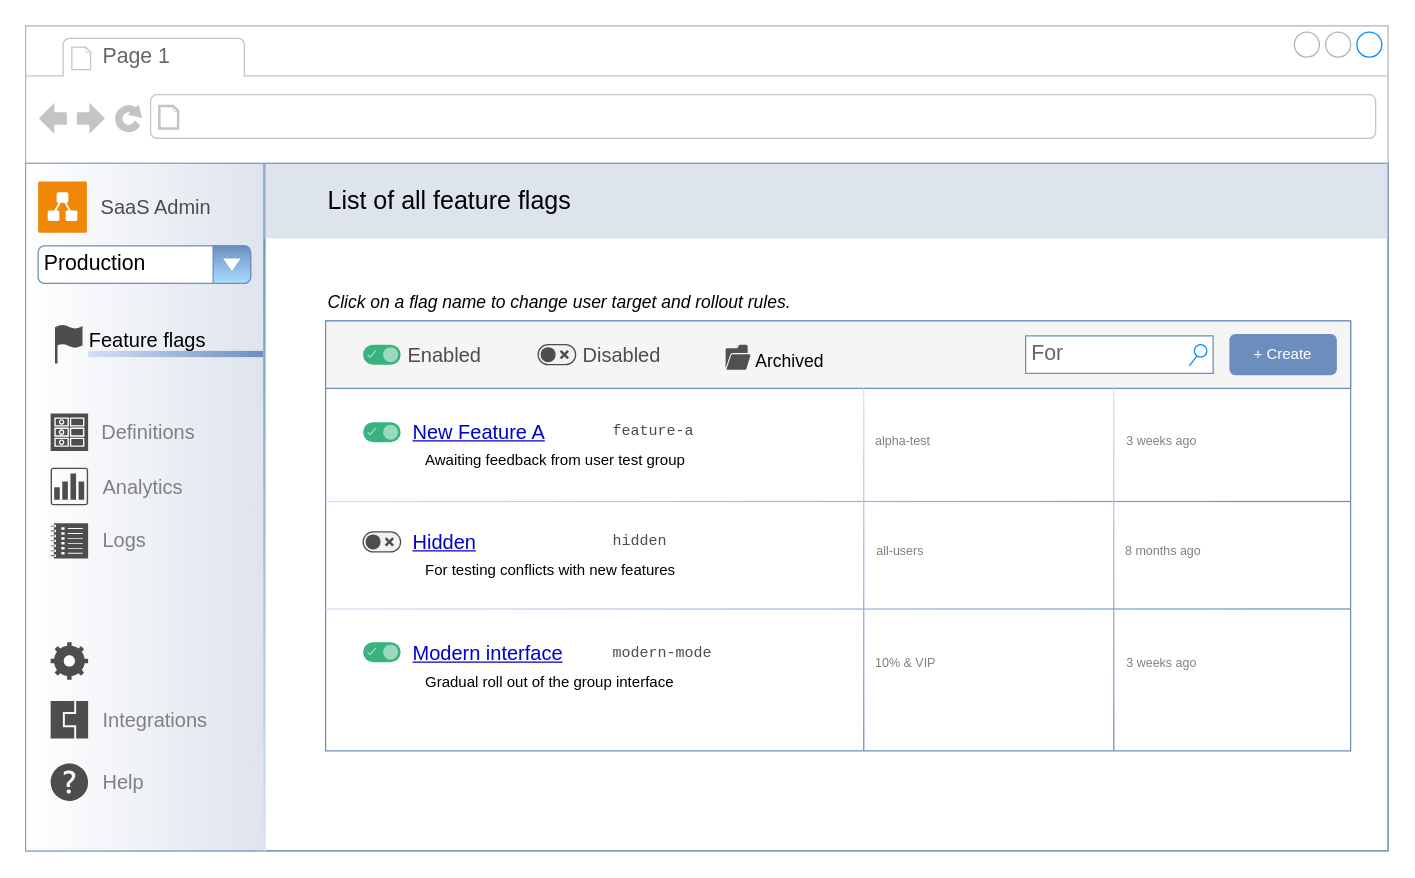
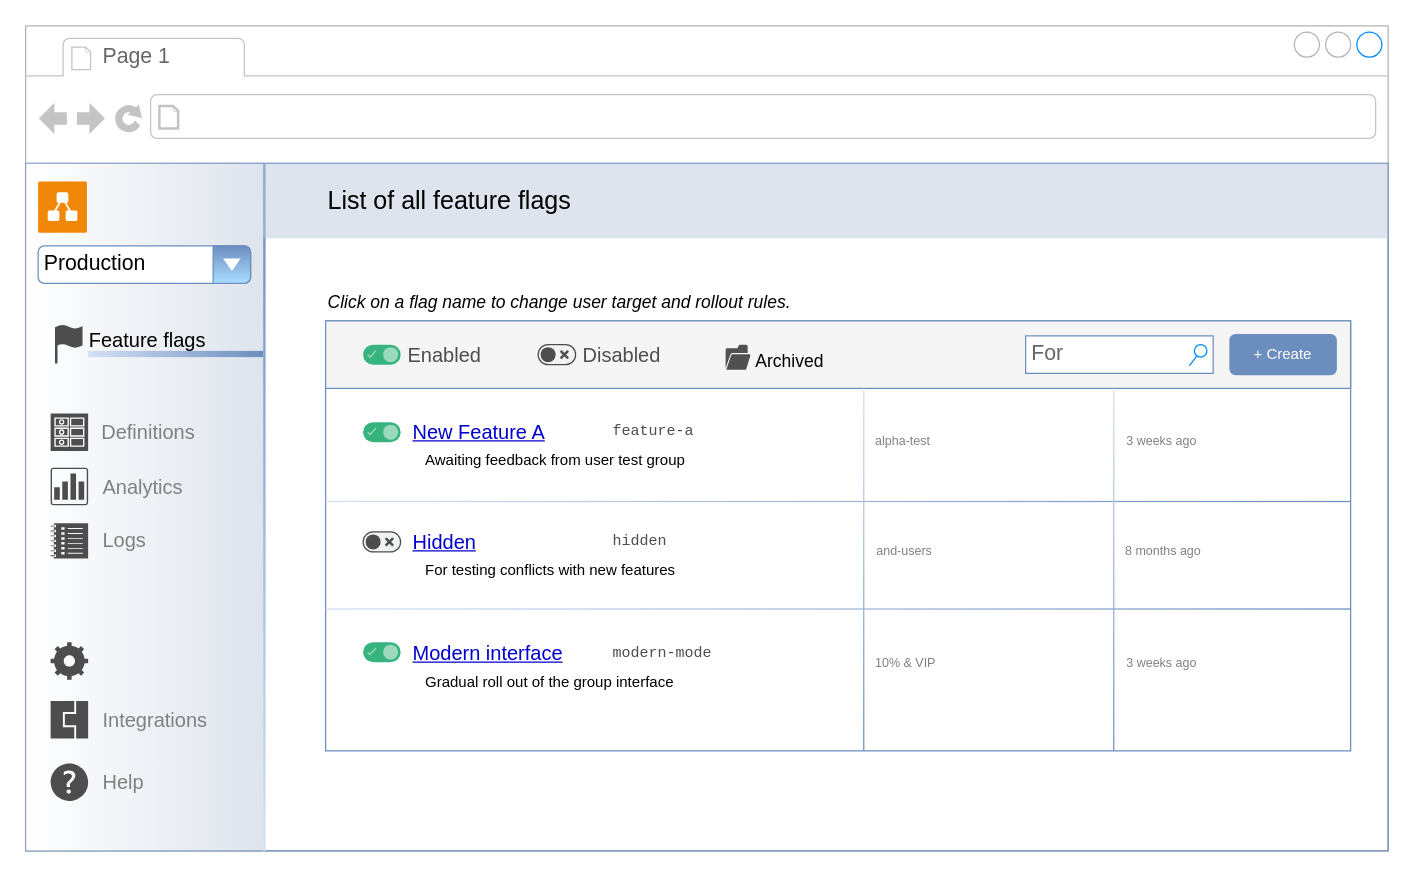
(156, 207) -> none
(905, 551) -> (908, 551)
